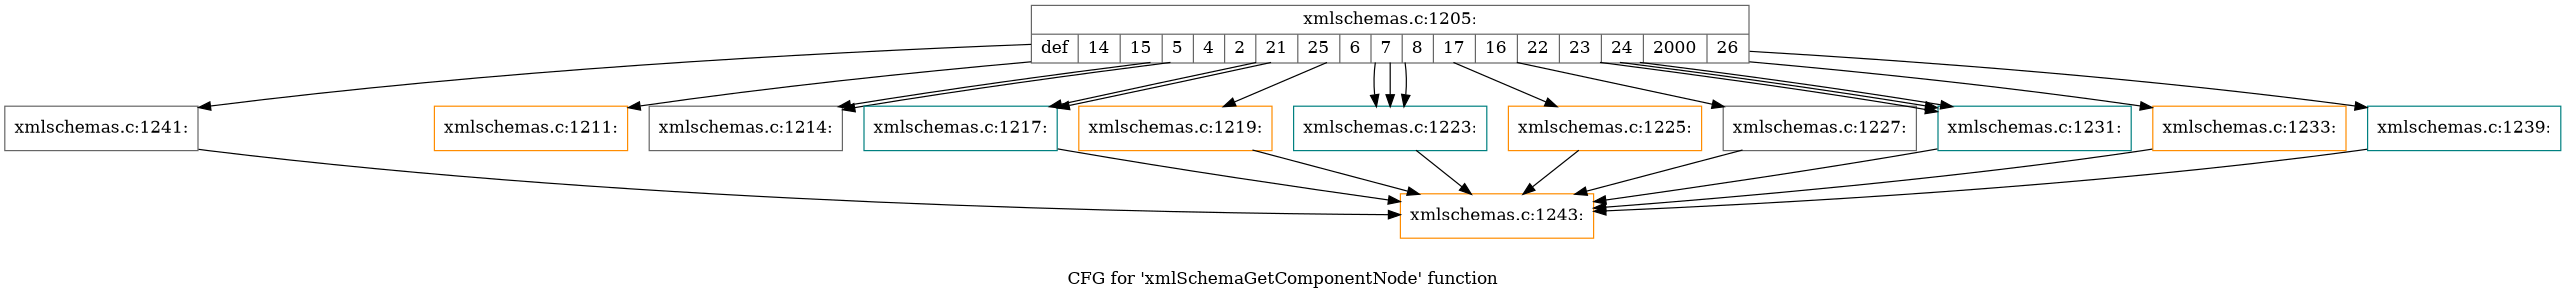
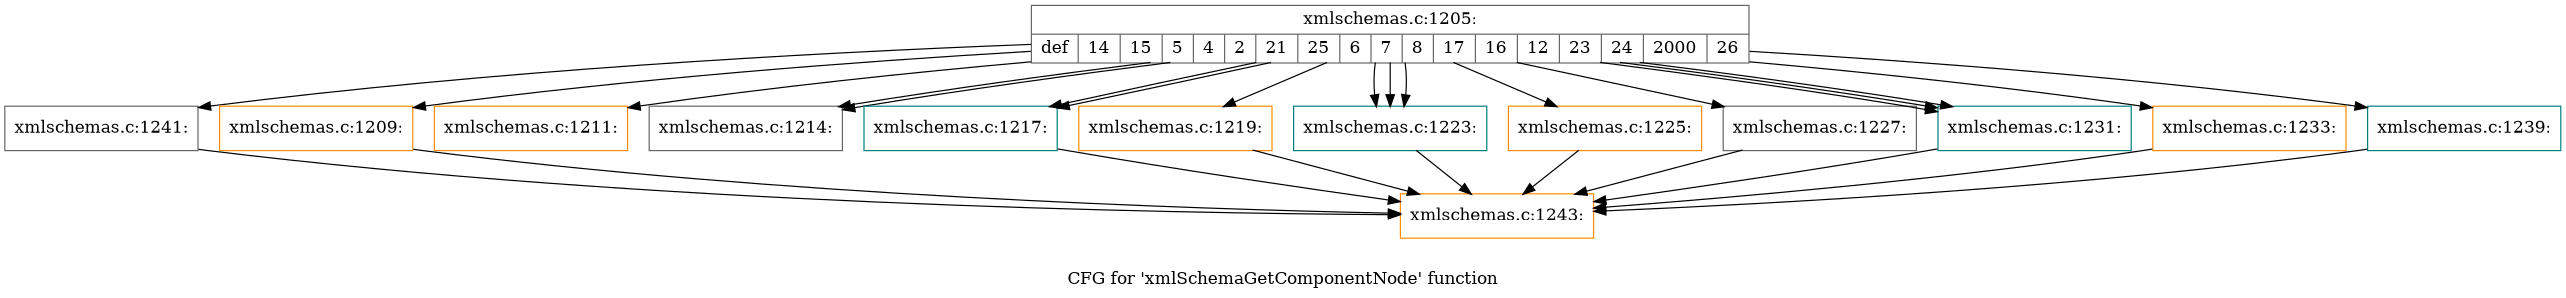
(1538, 48) -> (1538, 48)
none -> (316, 128)
